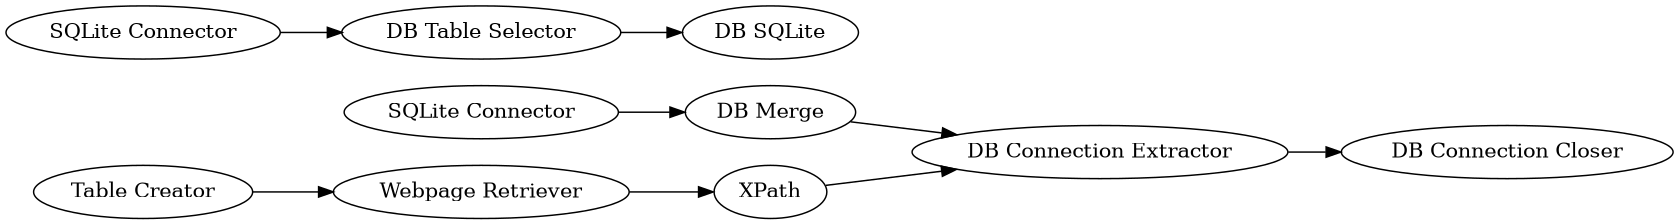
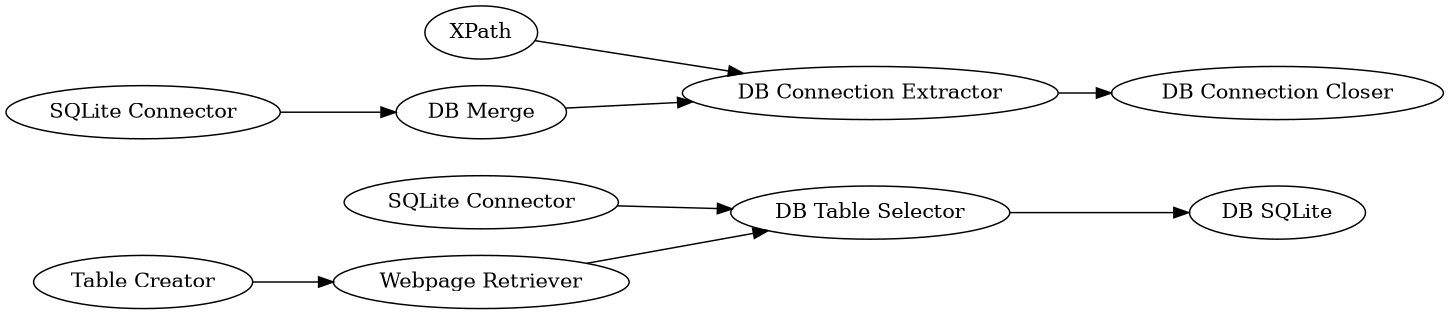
(664, 192) -> (670, 248)
